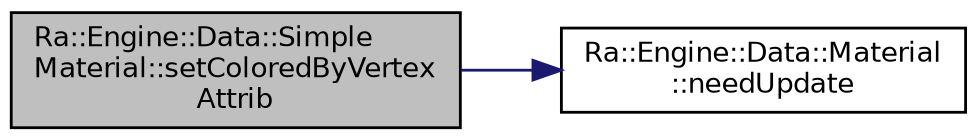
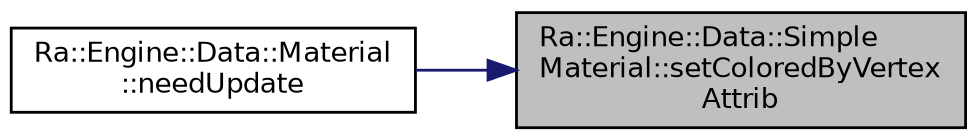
(497, 70) -> (452, 70)
